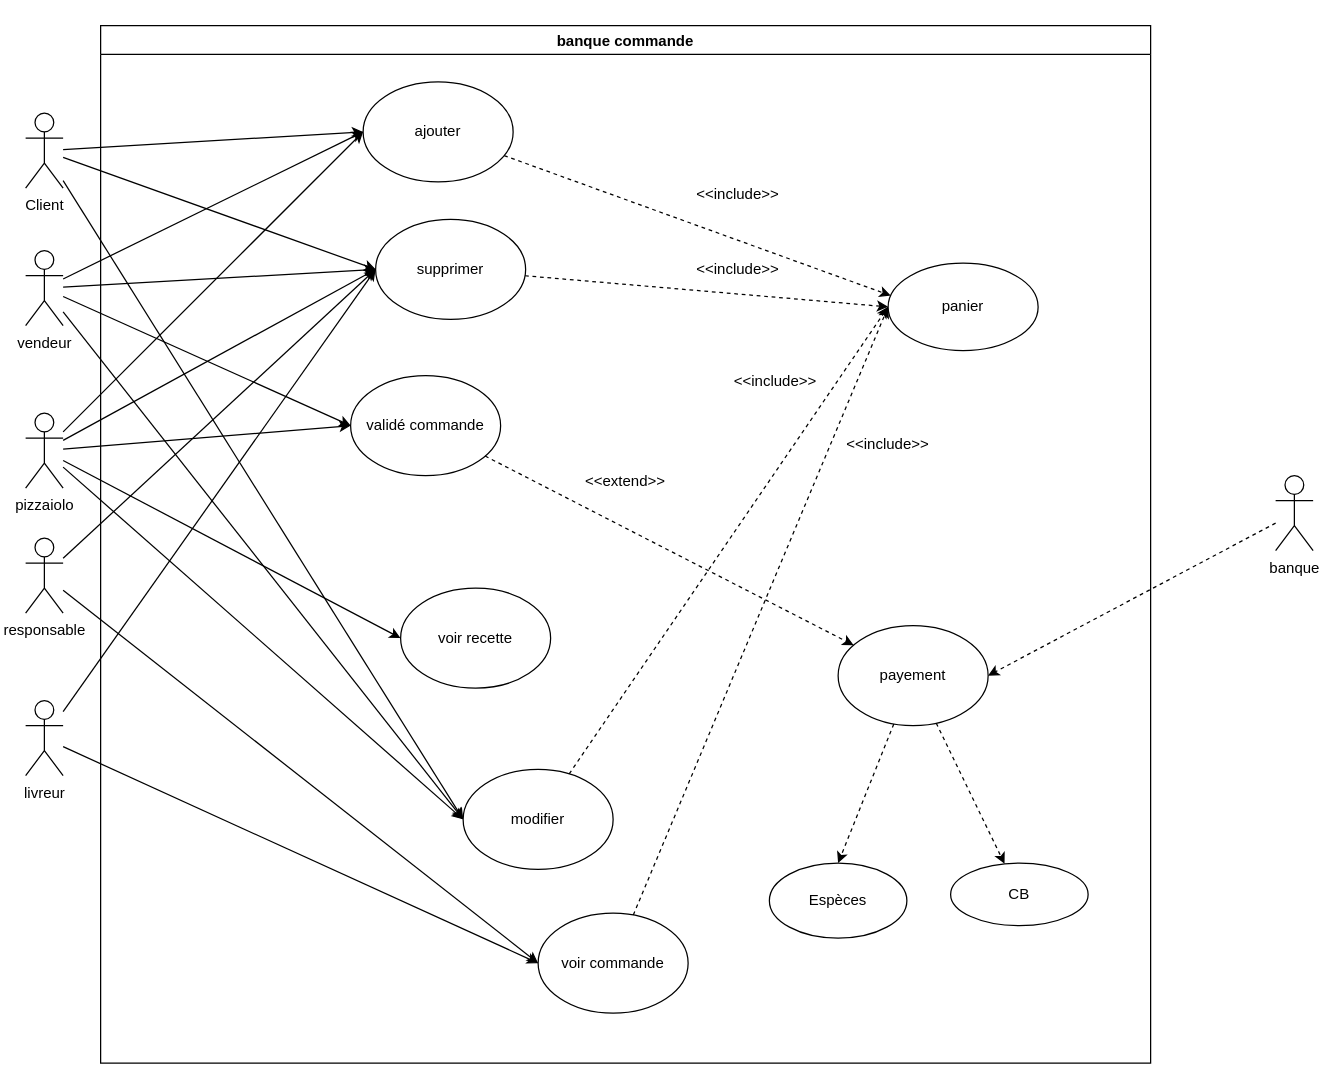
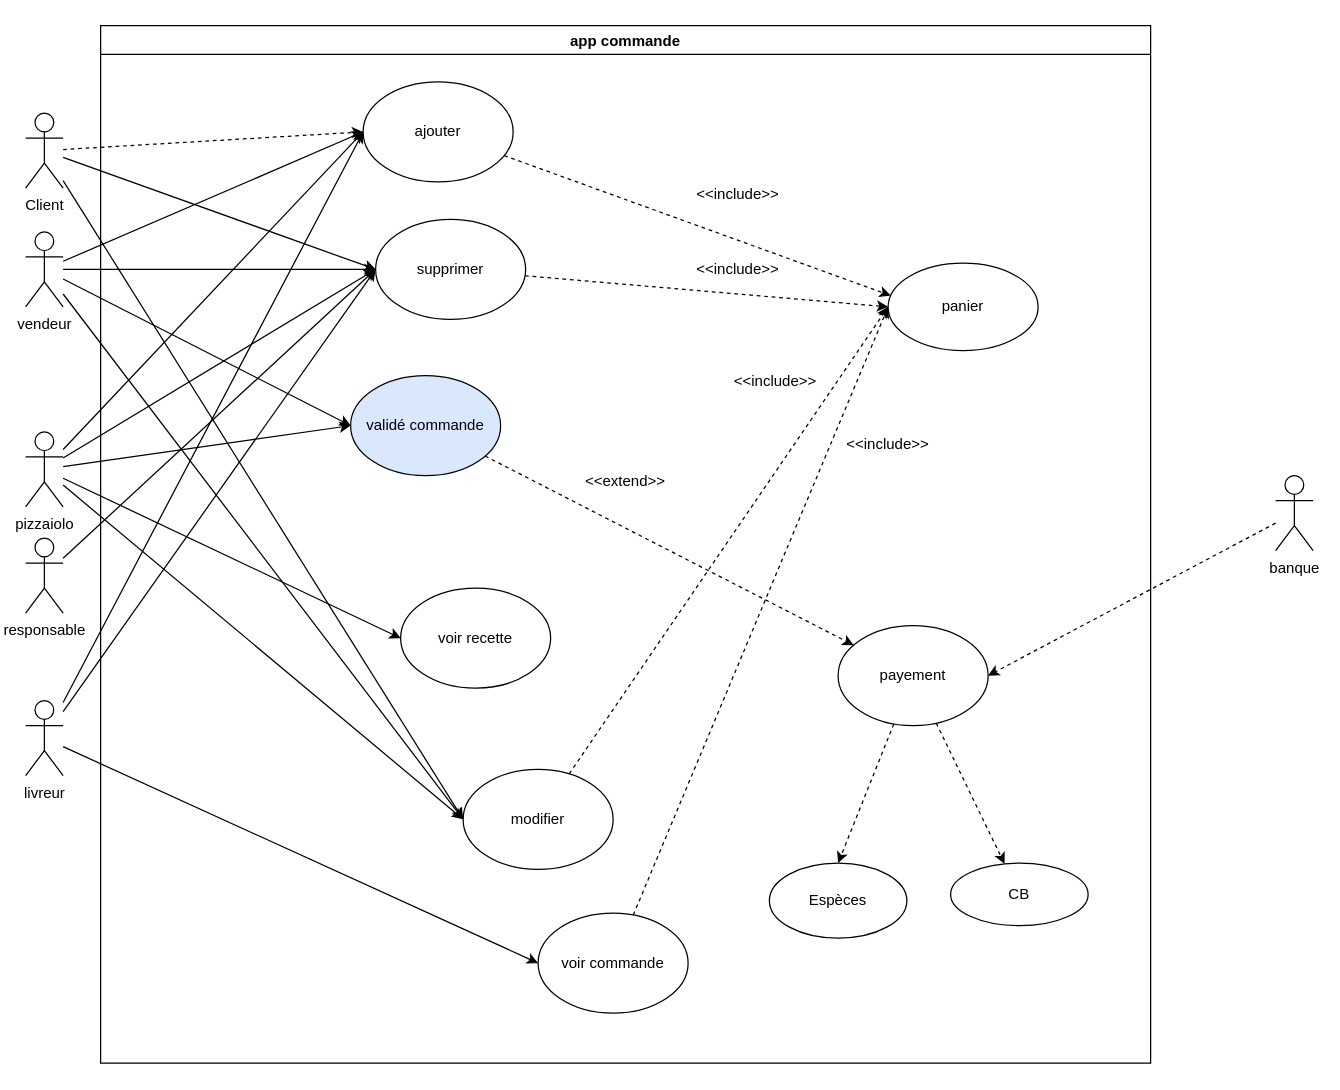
(625, 41) -> (625, 41)
(207, 141) -> (207, 141)
(44, 288) -> (44, 269)
(426, 426) -> (426, 426)
(44, 451) -> (44, 469)
none -> (156, 526)
(297, 774) -> none
